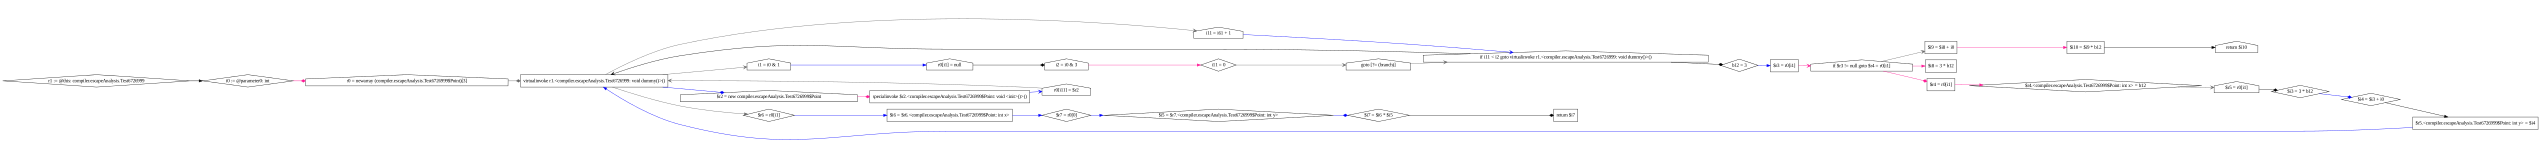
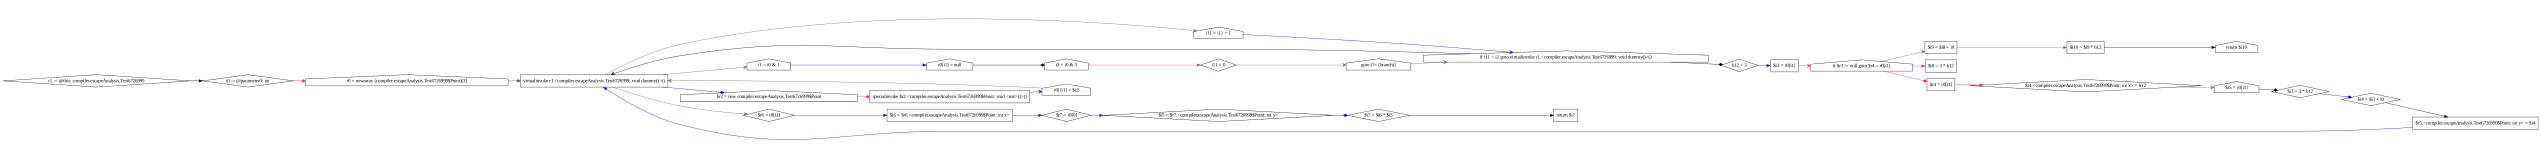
(1218, 33) -> (1218, 33)
(1479, 115) -> (1479, 115)
